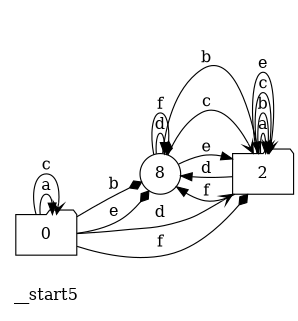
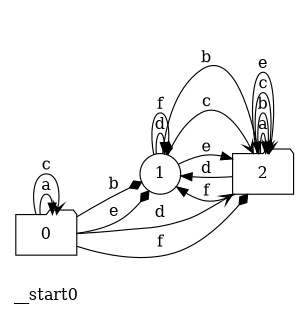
(160, 174) -> (160, 174)
(46, 296) -> (46, 296)
